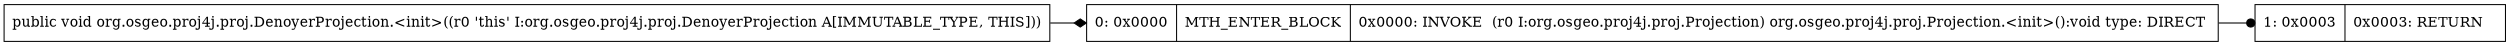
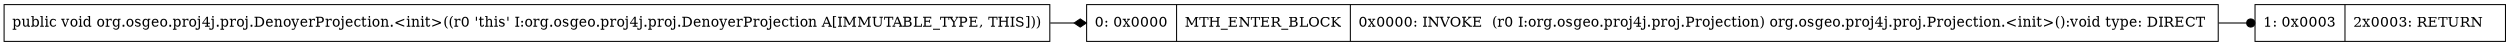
(2425, 22) -> (2425, 22)
